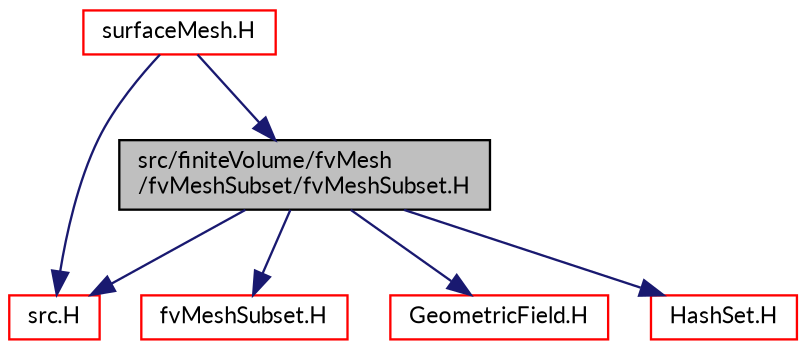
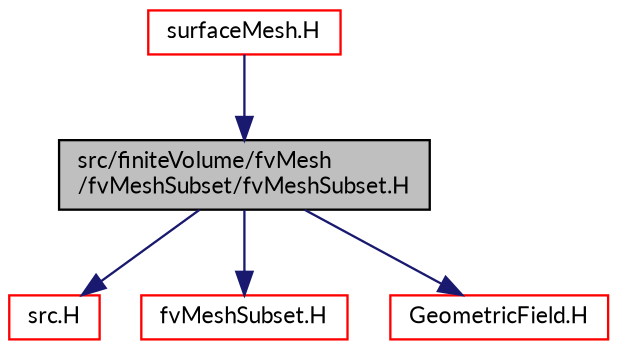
(92, 154) -> none
(724, 317) -> none
